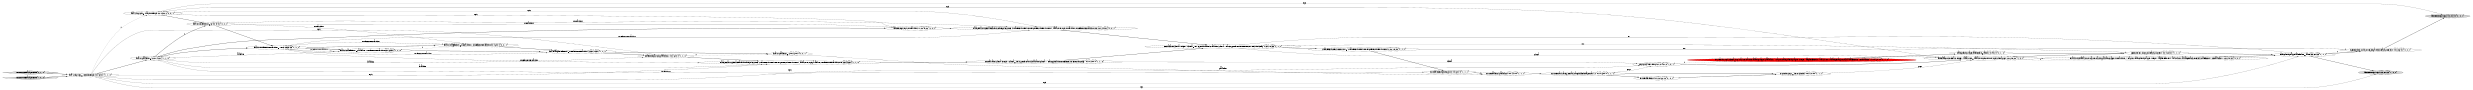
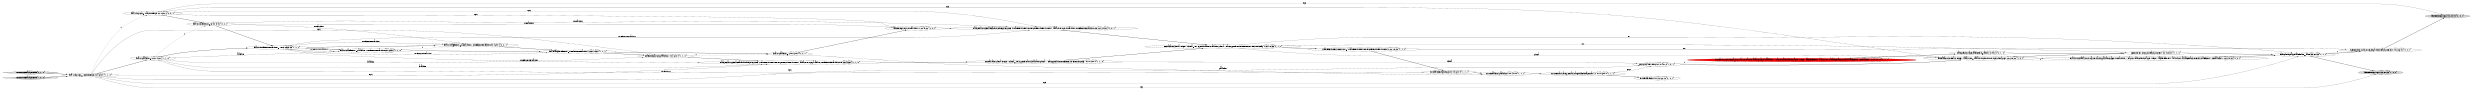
(520, 31) -> (852, 41)
(178, 39) -> (178, 39)
(1802, 74) -> none
